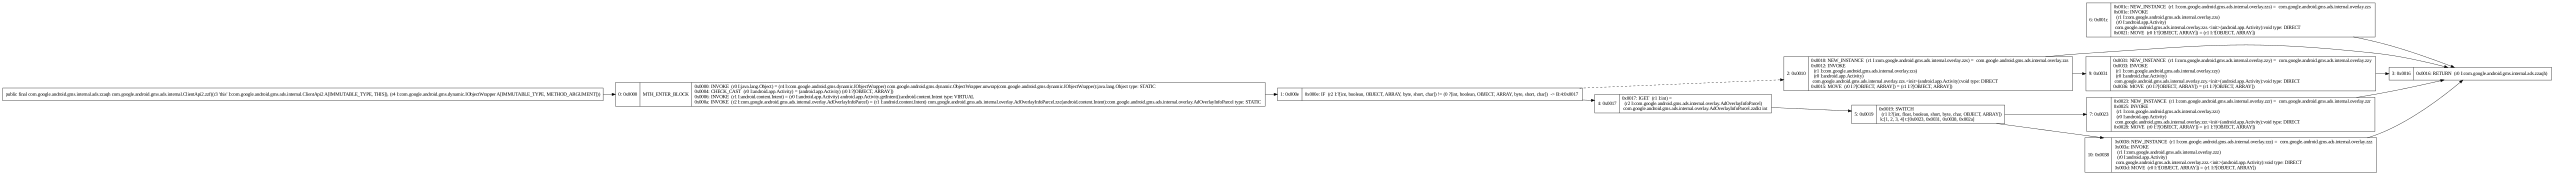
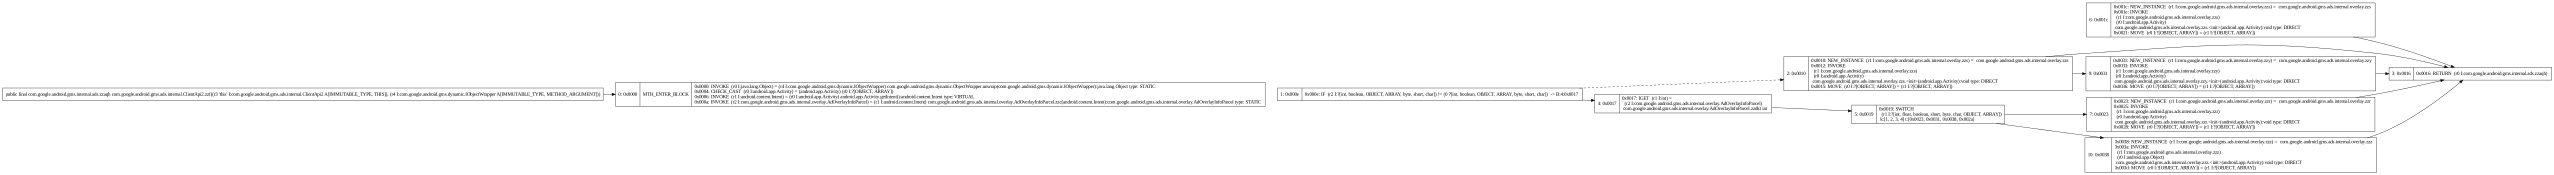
(2140, 76) -> (2140, 76)
(1270, 94) -> none
(2141, 157) -> (2140, 157)
